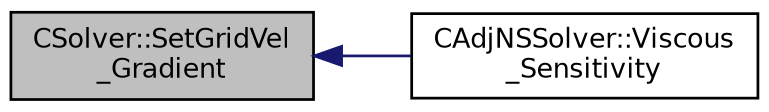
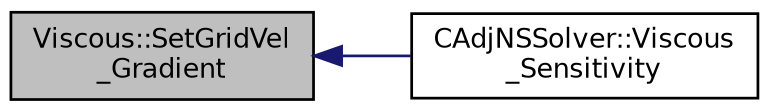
(162, 56) -> (162, 56)
